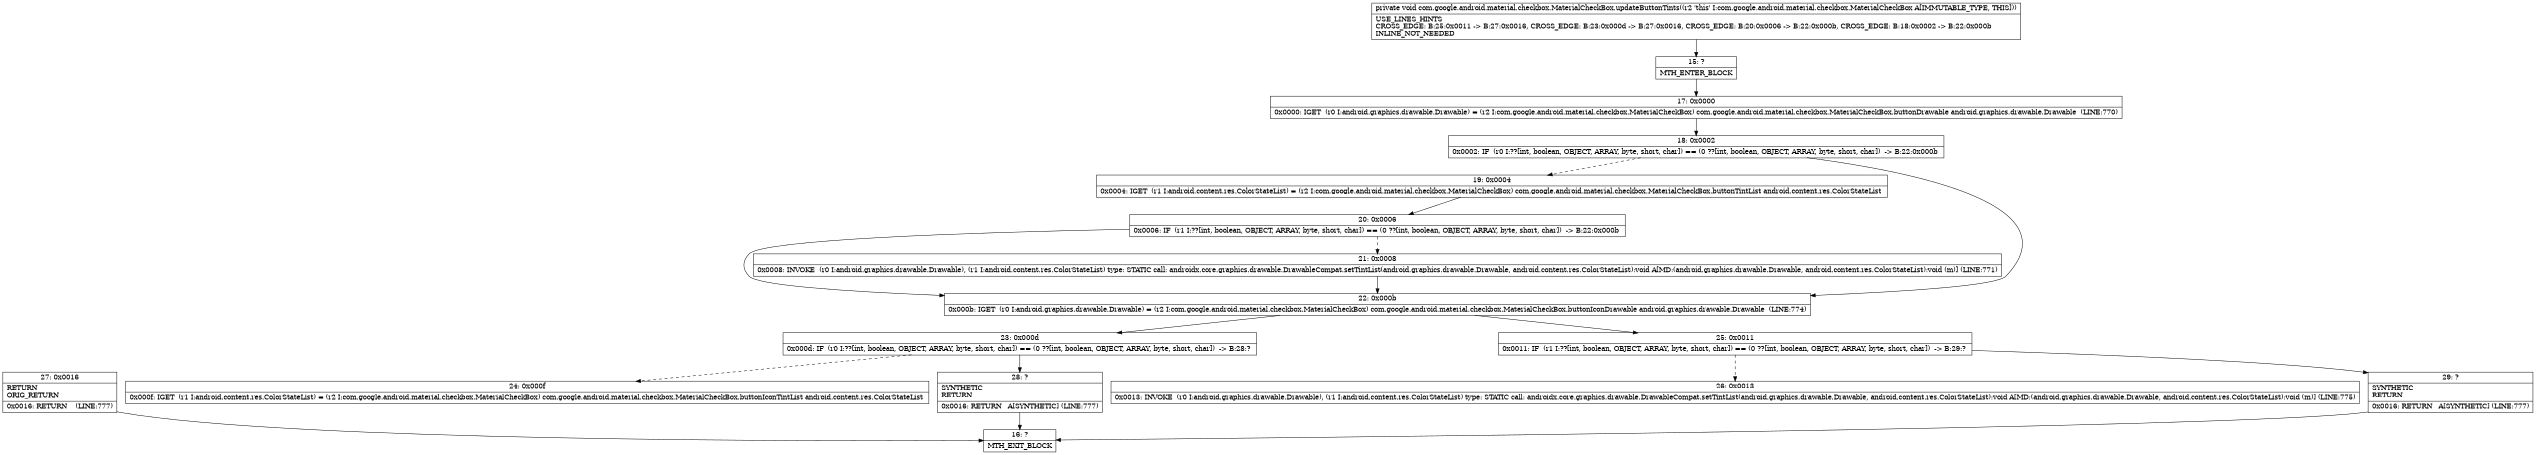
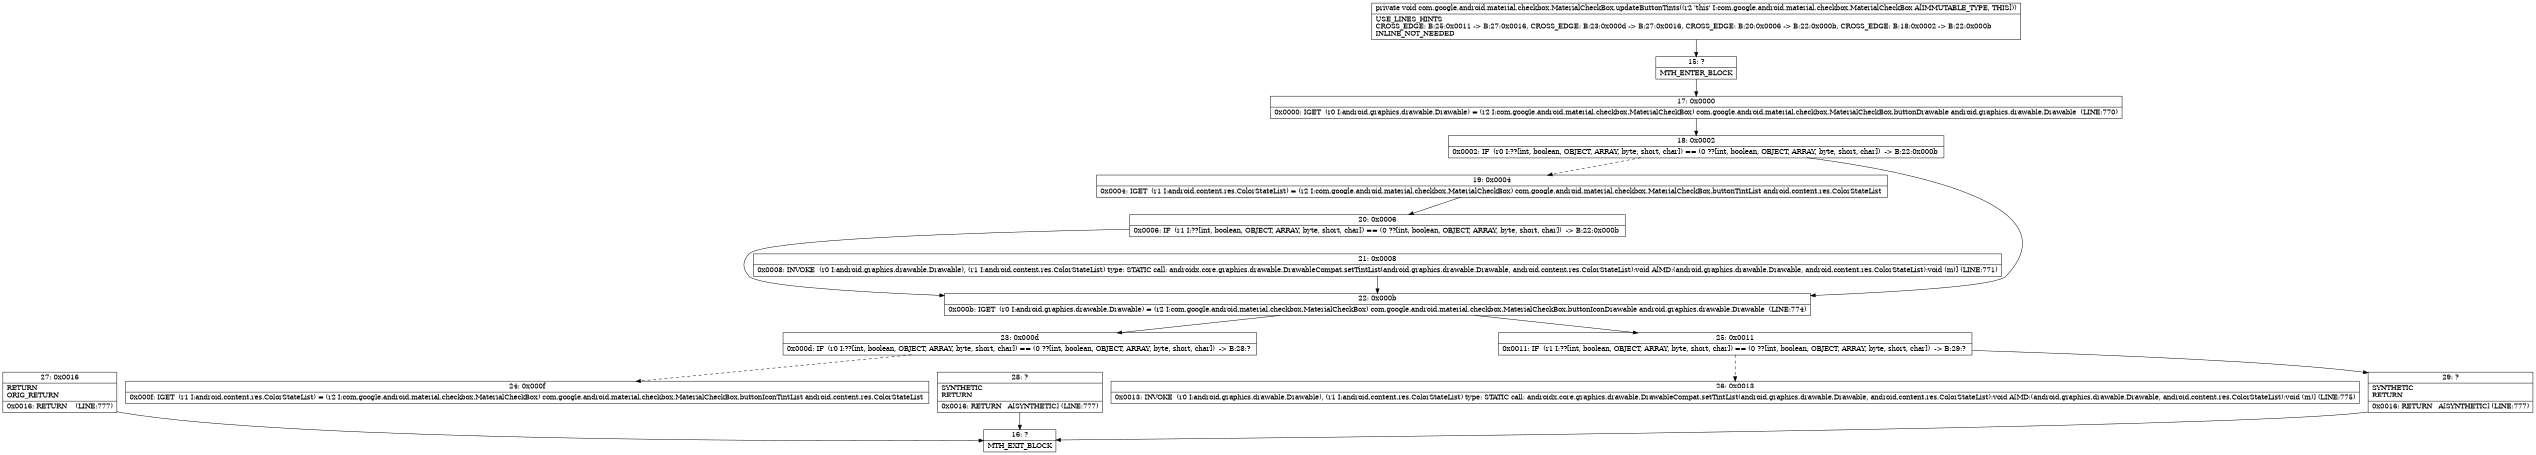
(1378, 243) -> none
(1020, 361) -> none
